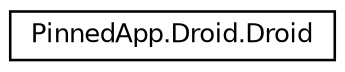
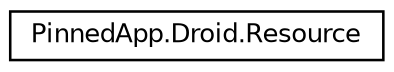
(172, 36) -> (197, 36)
